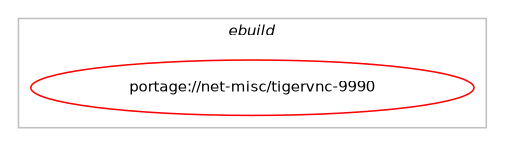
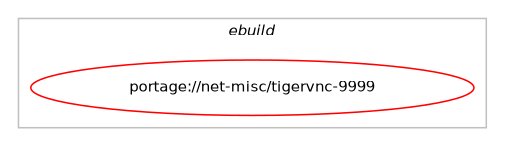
(252, 88) -> (252, 88)
